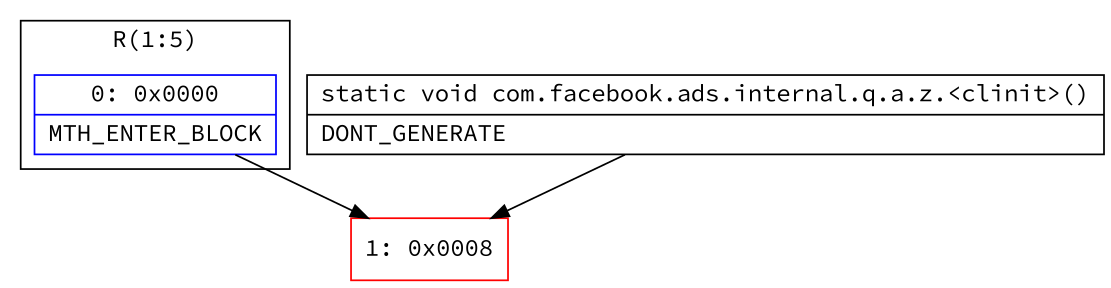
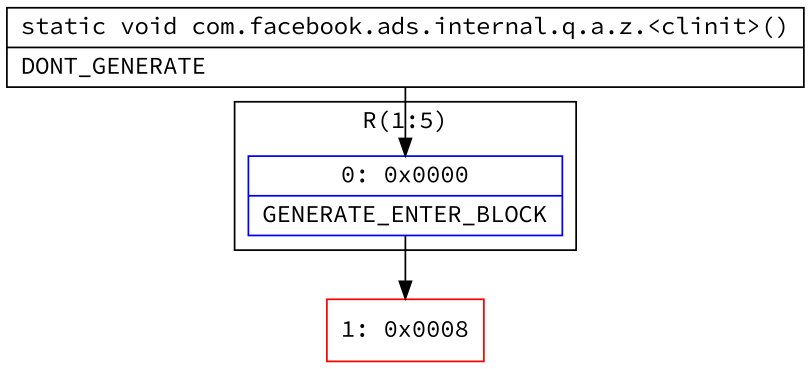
(155, 134) -> (405, 215)
(566, 183) -> (405, 113)
